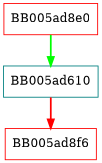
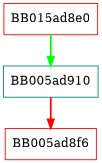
(51, 19) -> (51, 19)
(51, 82) -> (51, 82)
